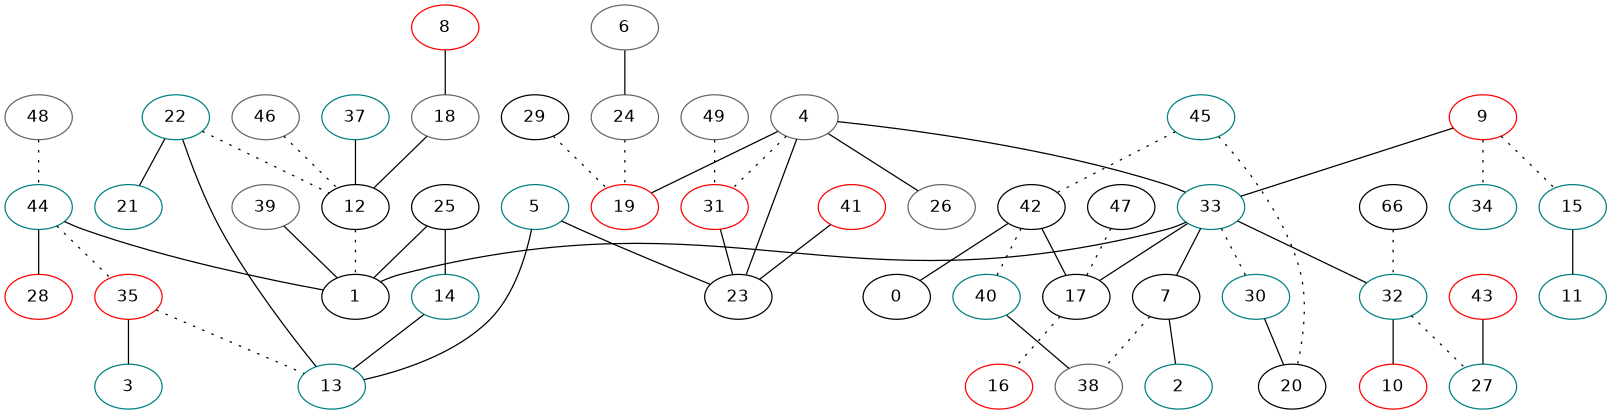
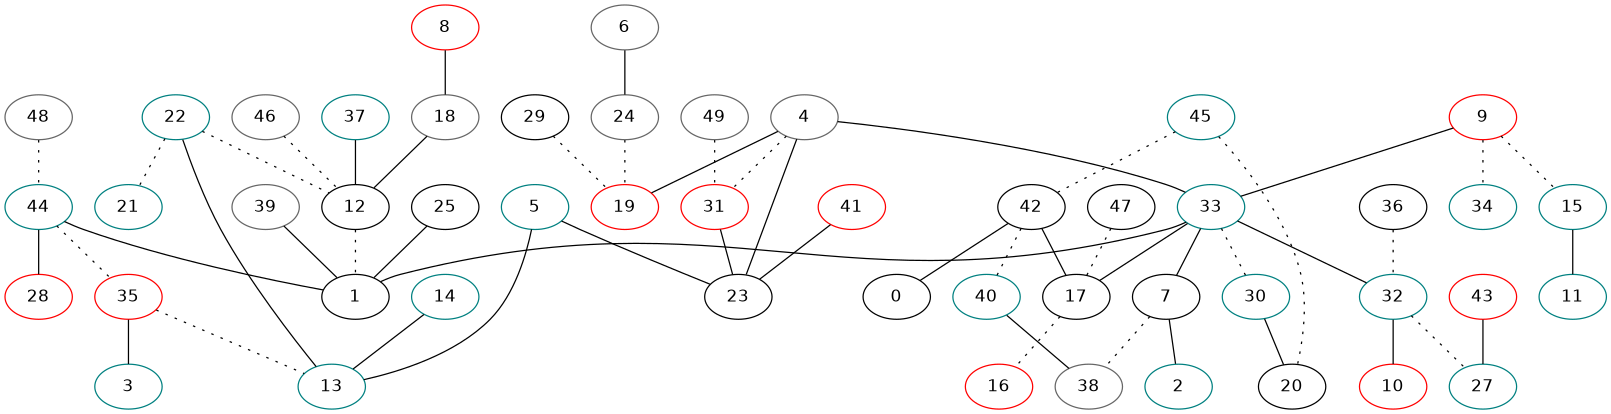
(152, 162) -> (152, 162)
(942, 207) -> none
(1393, 207) -> (1393, 207)
(445, 252) -> none
